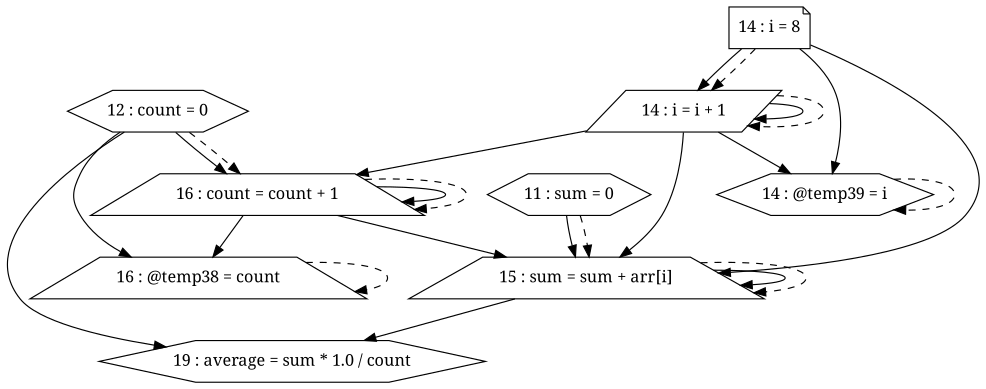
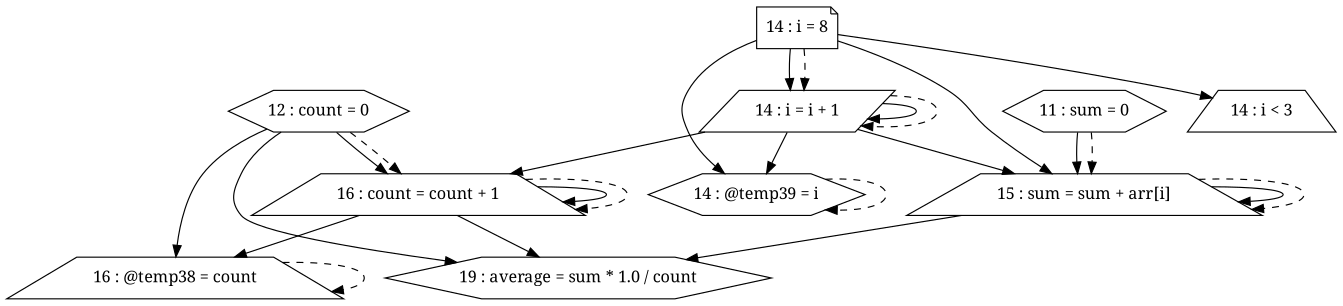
none -> (1262, 111)
(416, 235) -> (493, 234)
